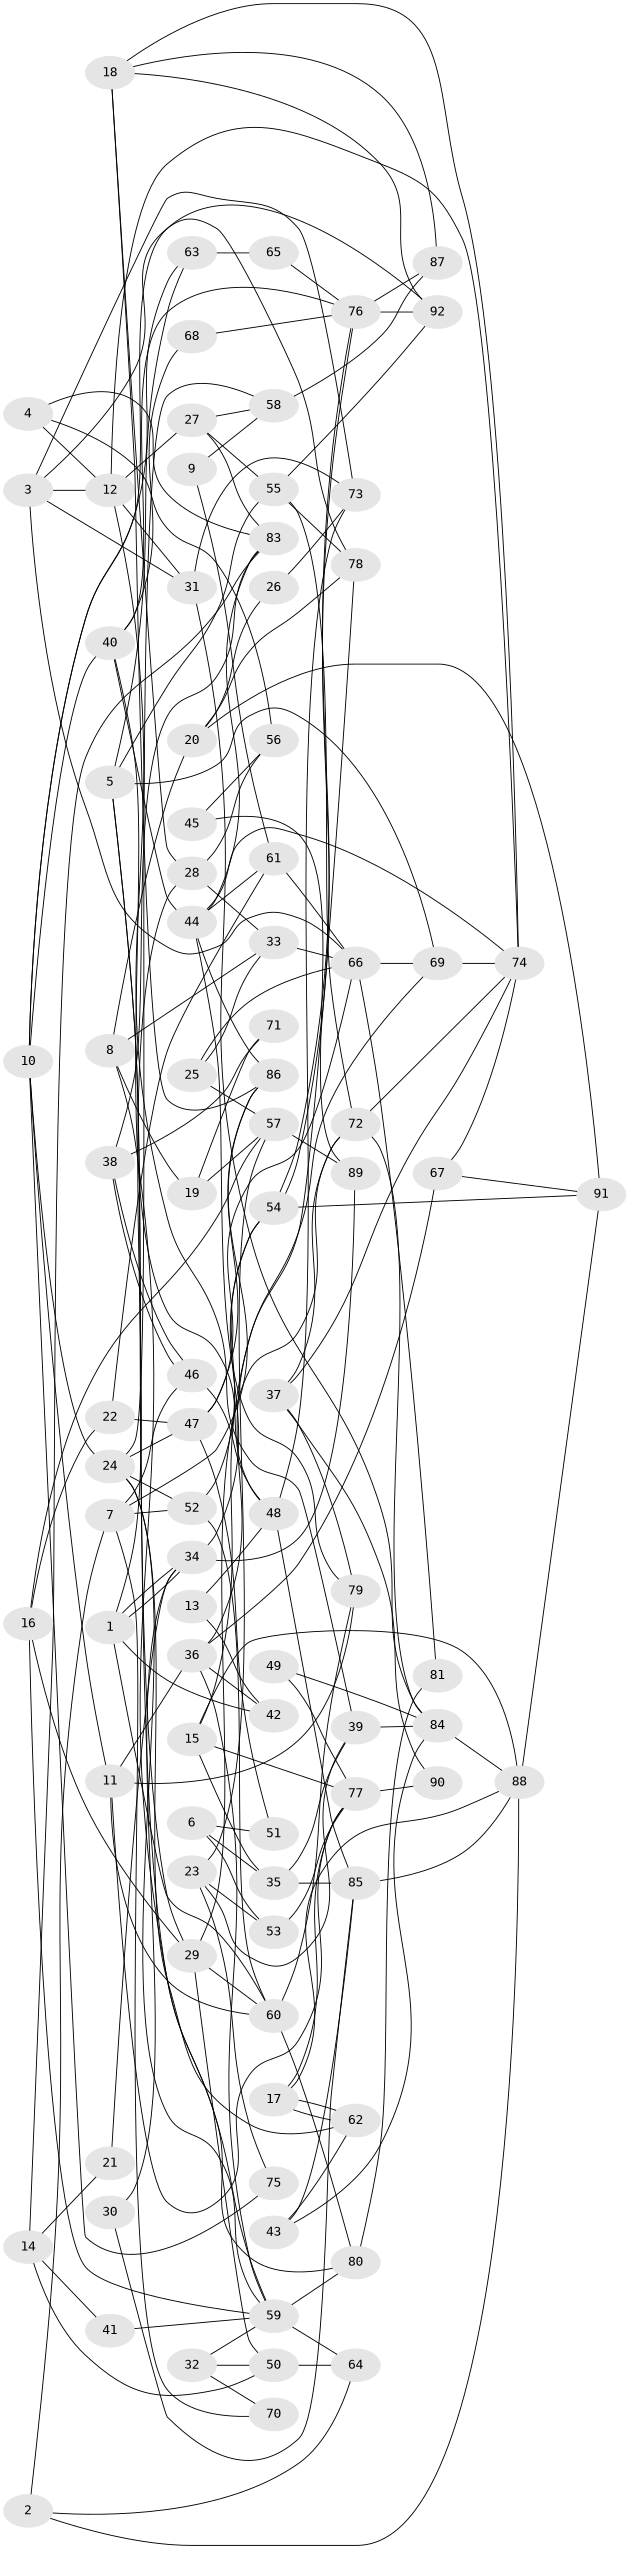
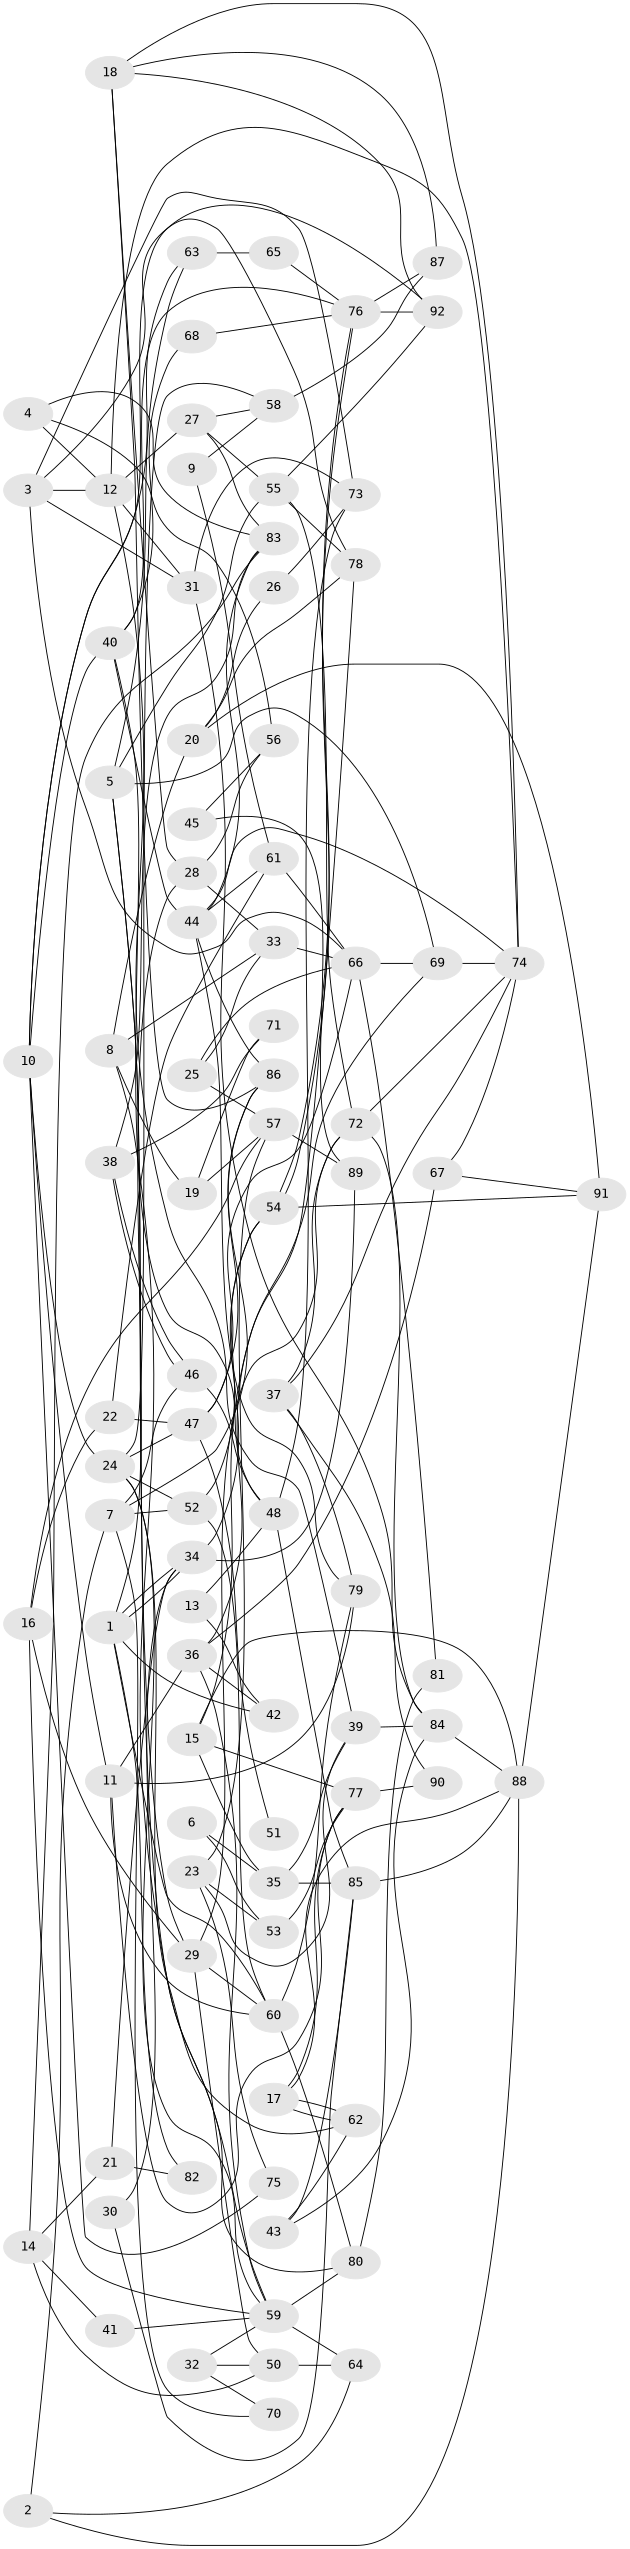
(274, 1667) -> none
(233, 1829) -> none
none -> (192, 2178)
